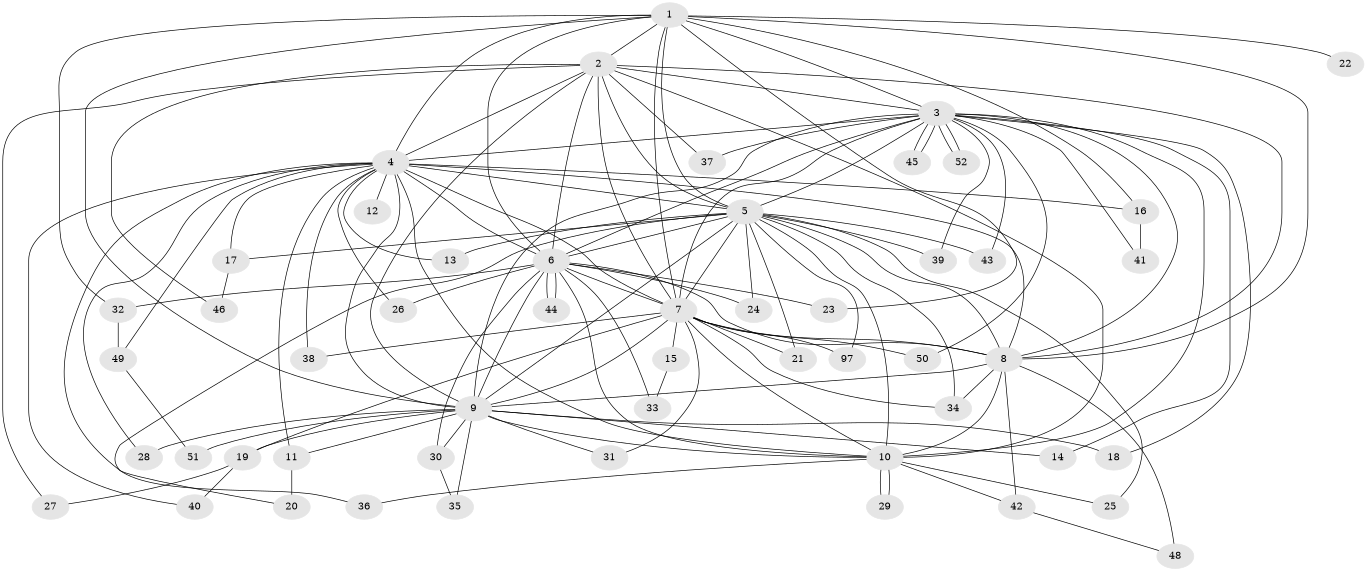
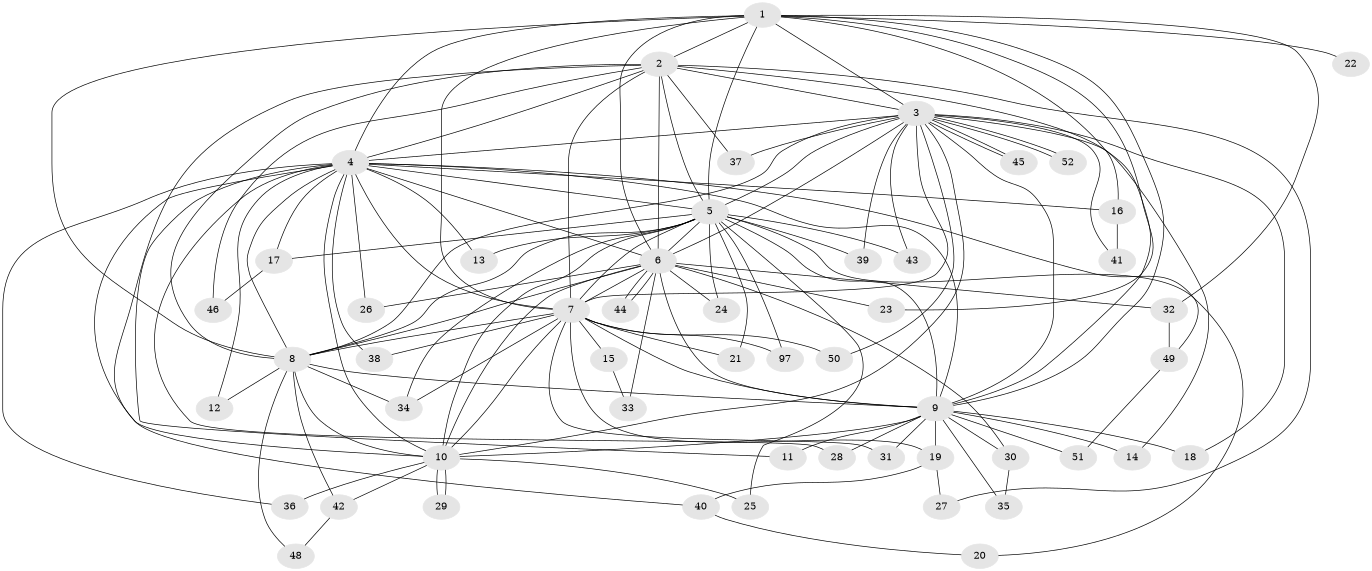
none -> (254, 384)
(292, 483) -> (837, 543)
